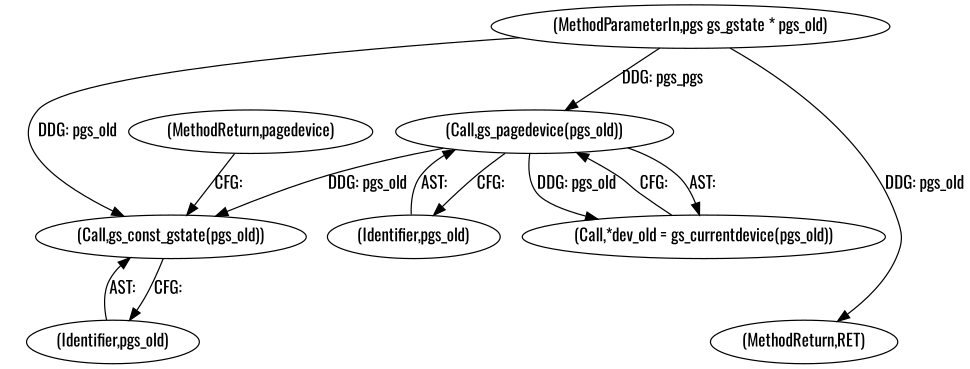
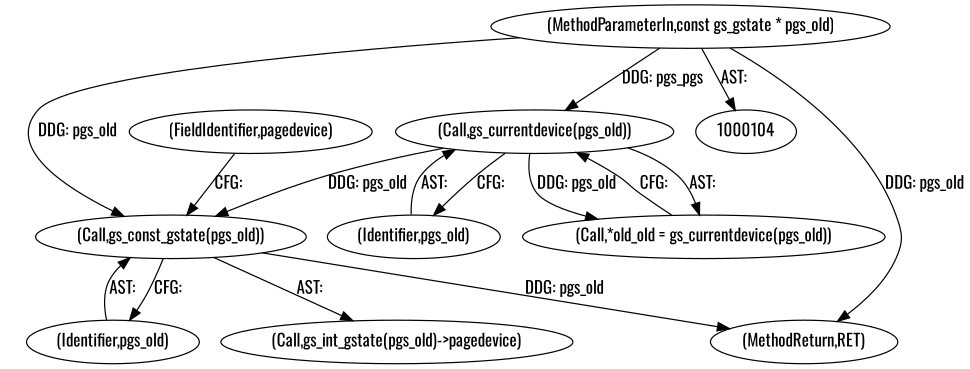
(691, 27) -> (691, 27)
(251, 132) -> (251, 132)
(535, 132) -> (535, 132)
none -> (746, 132)
(704, 237) -> (704, 237)
none -> (490, 290)
none -> (397, 342)
